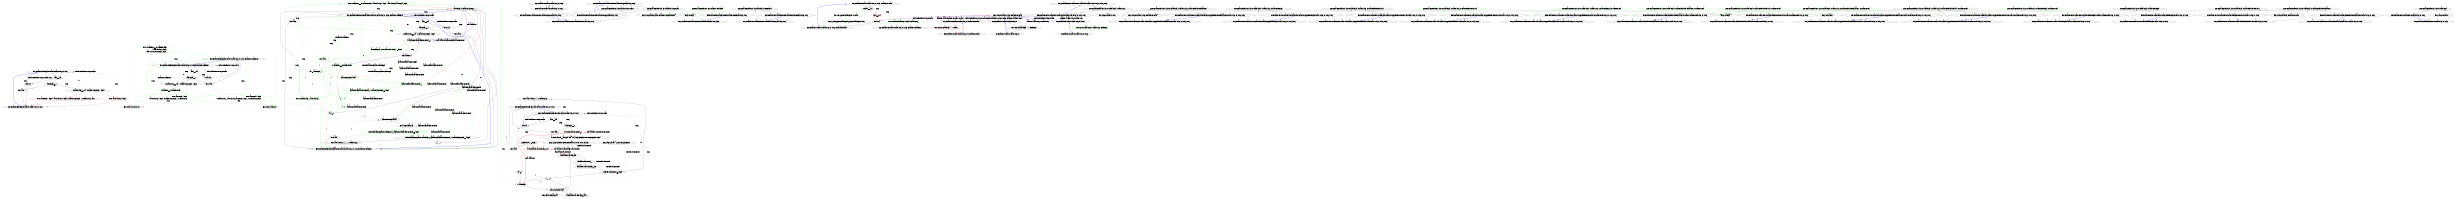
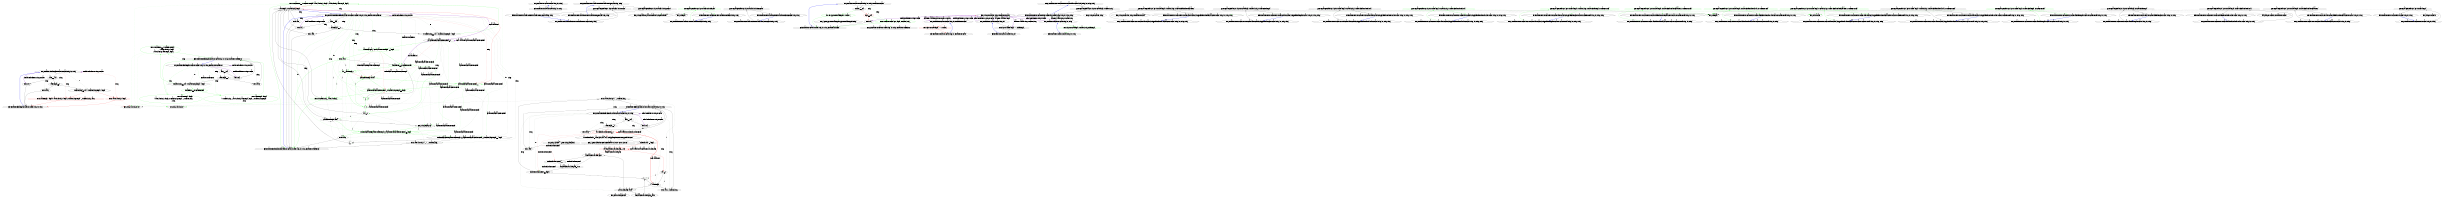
none -> (669, 190)
